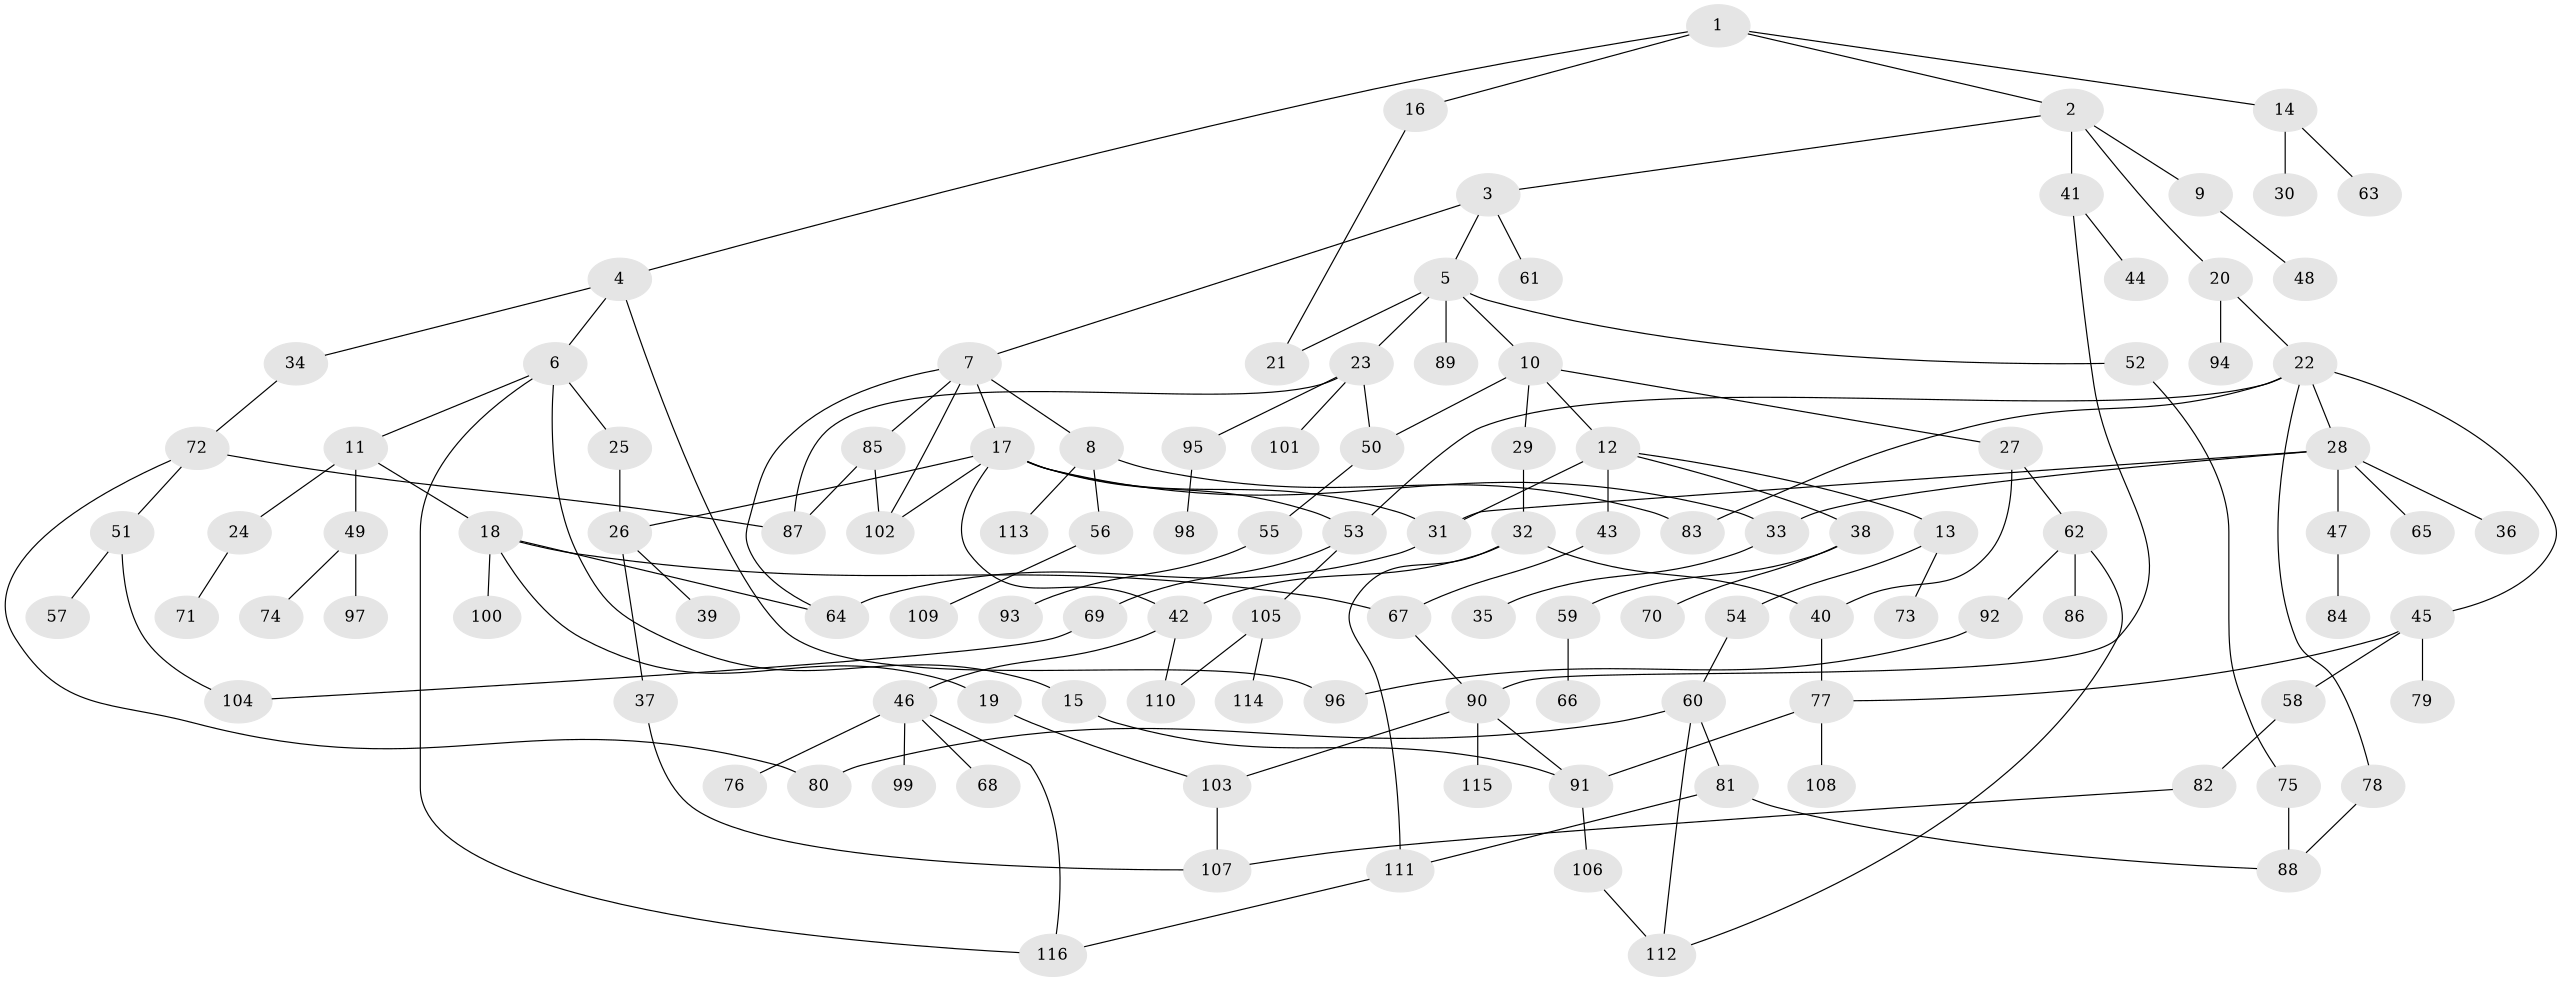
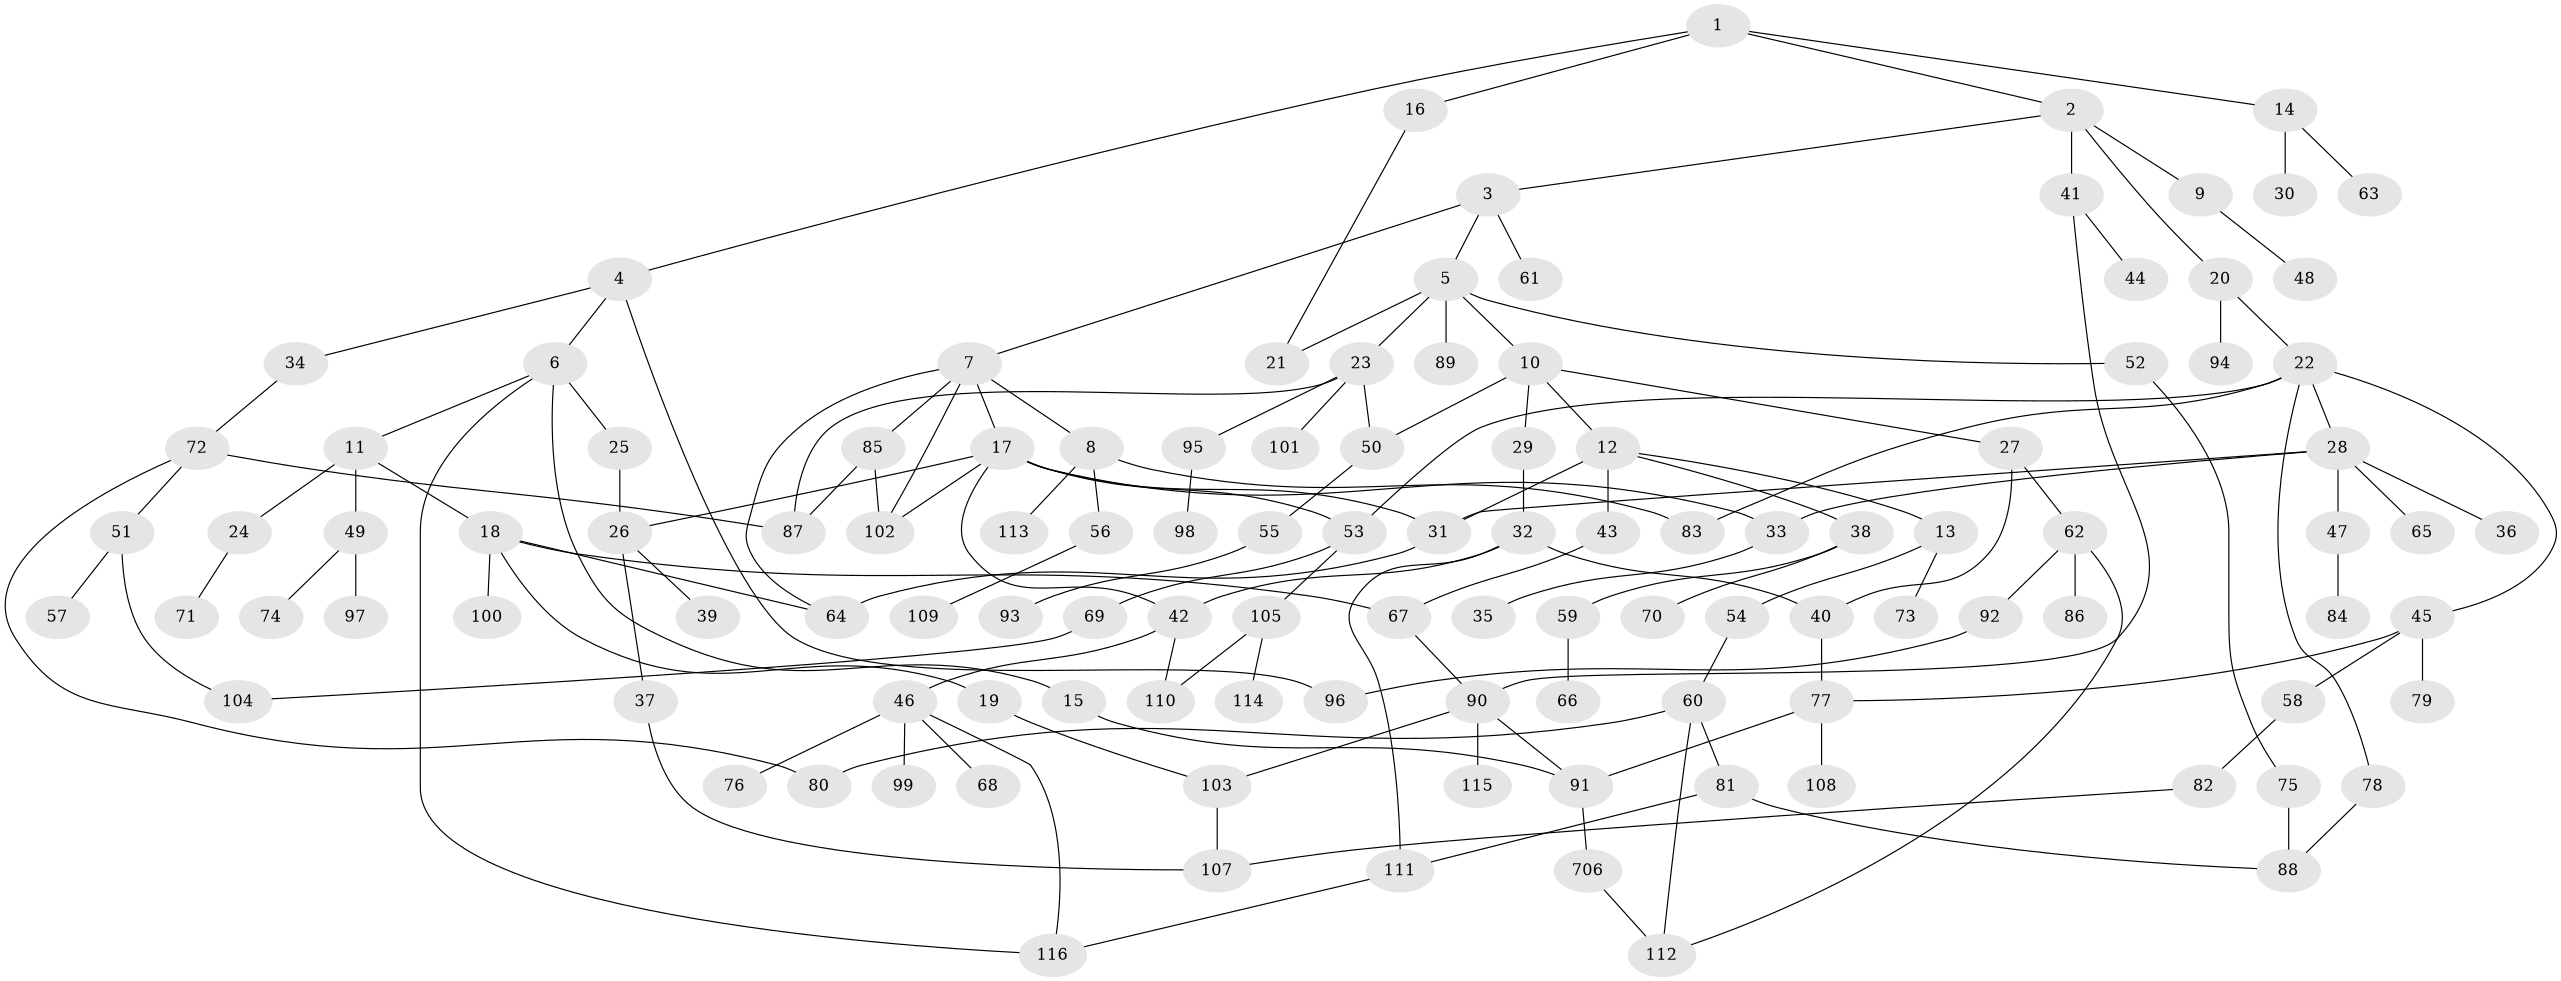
(1588, 871) -> (1588, 871)
